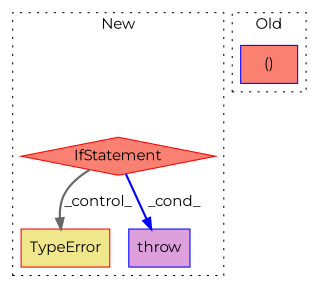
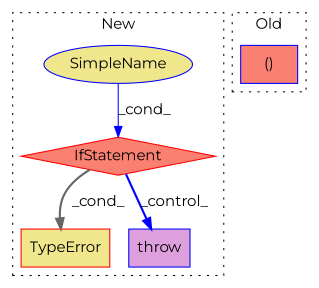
none -> (118, 64)
(98, 202) -> (98, 202)
(174, 202) -> (174, 202)
